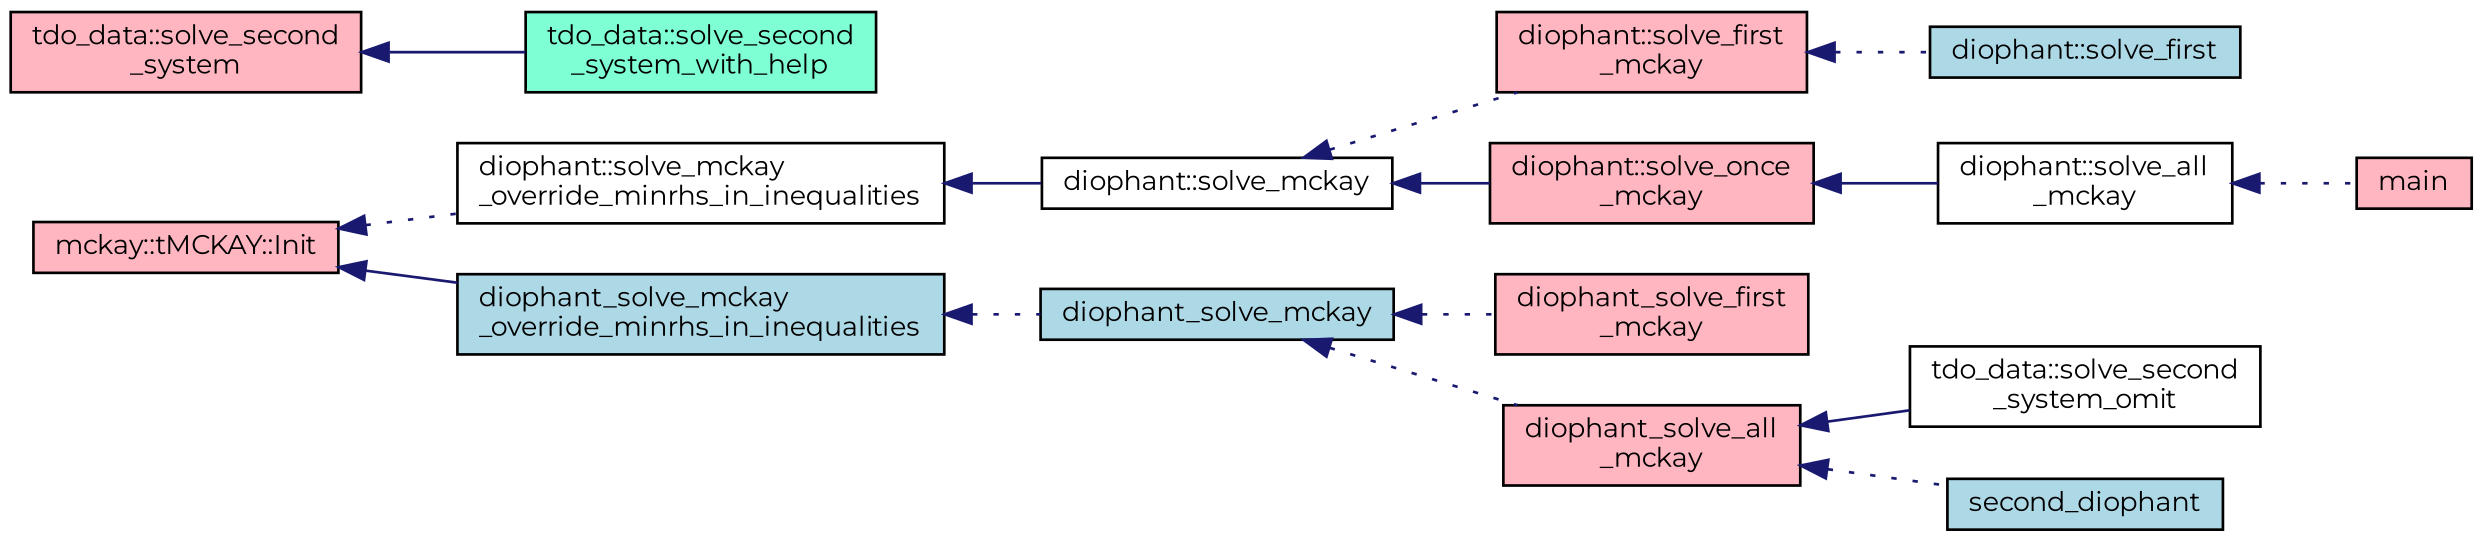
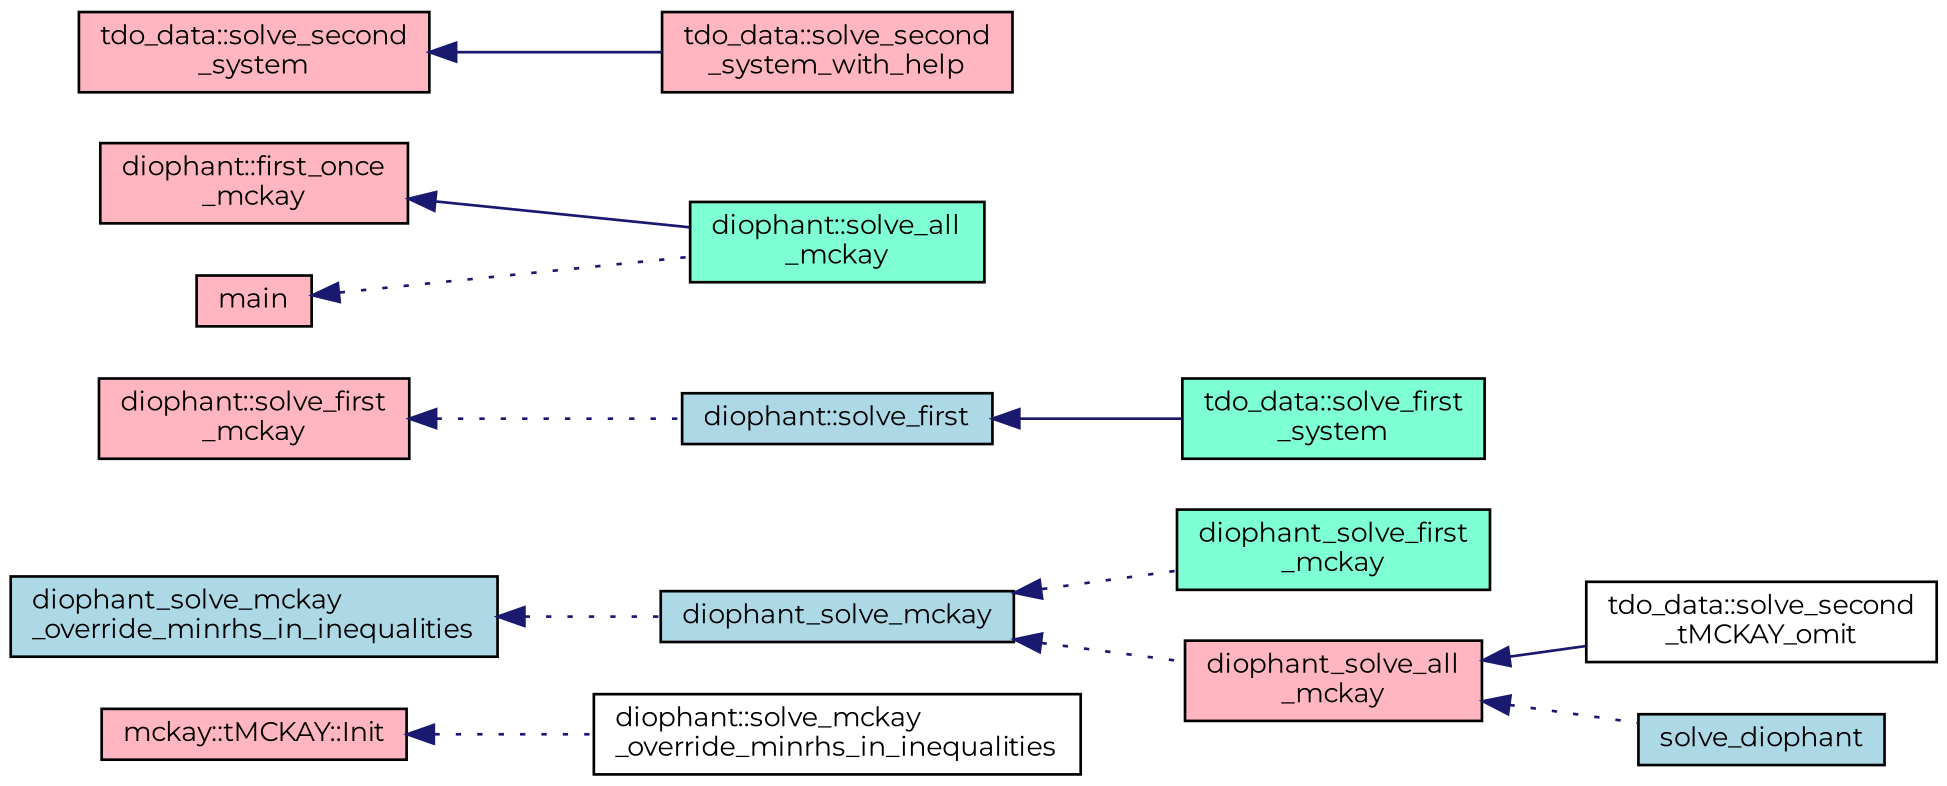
(701, 52) -> (837, 52)
(1217, 183) -> none
(1652, 183) -> (254, 183)
(2085, 183) -> (837, 242)
(2308, 183) -> (515, 275)
(411, 277) -> none
(1652, 314) -> (1333, 550)
(2085, 387) -> (1761, 622)
none -> (1333, 419)
(2085, 504) -> (1761, 740)
